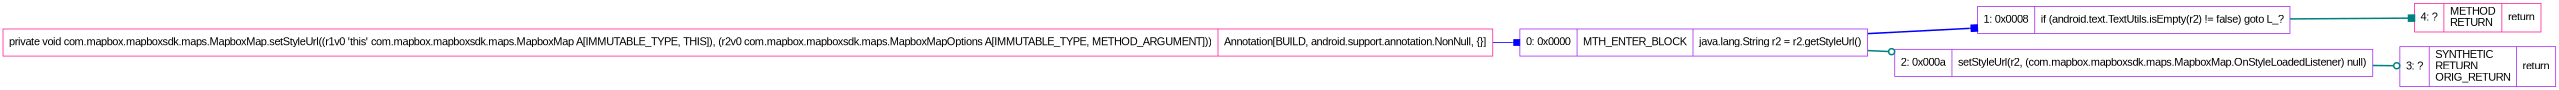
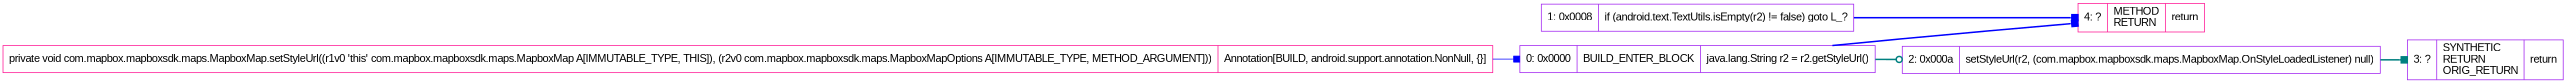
(2348, 19) -> (1962, 18)
(1919, 31) -> (1951, 34)
(1635, 42) -> (1639, 59)
(2383, 66) -> (2390, 60)
